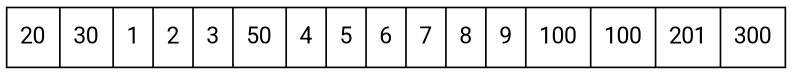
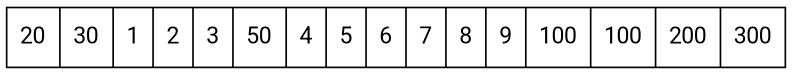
(688, 37) -> (688, 37)
